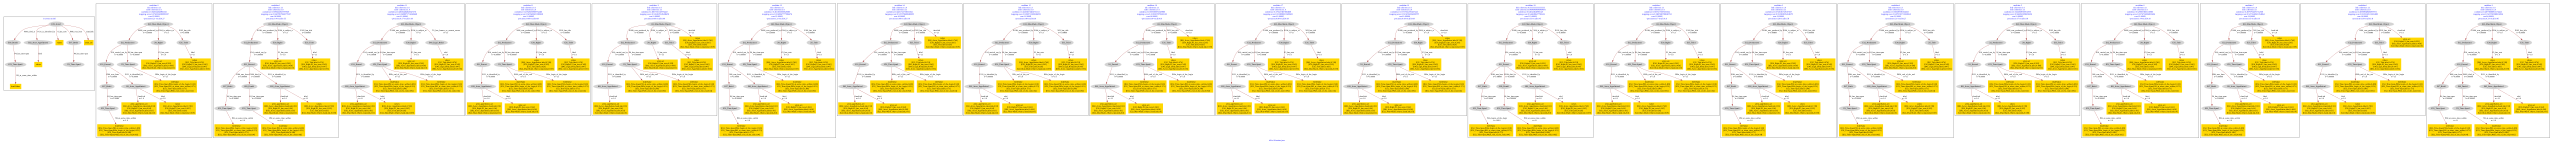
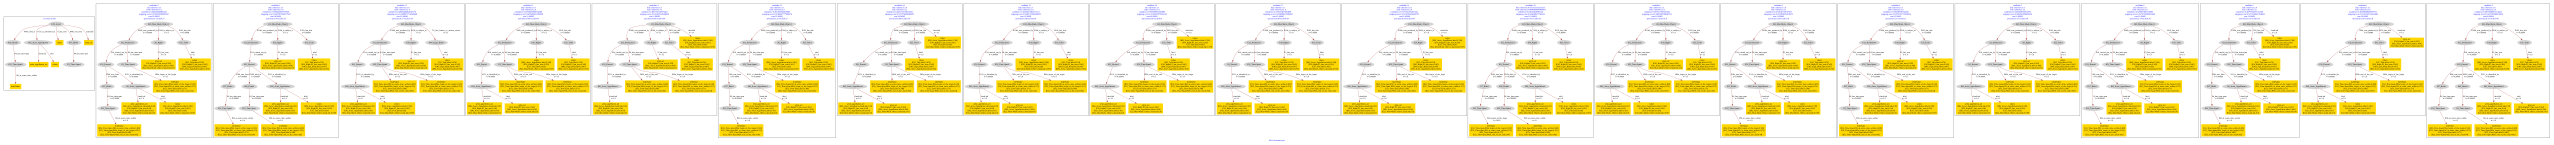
none -> (39, 65)
